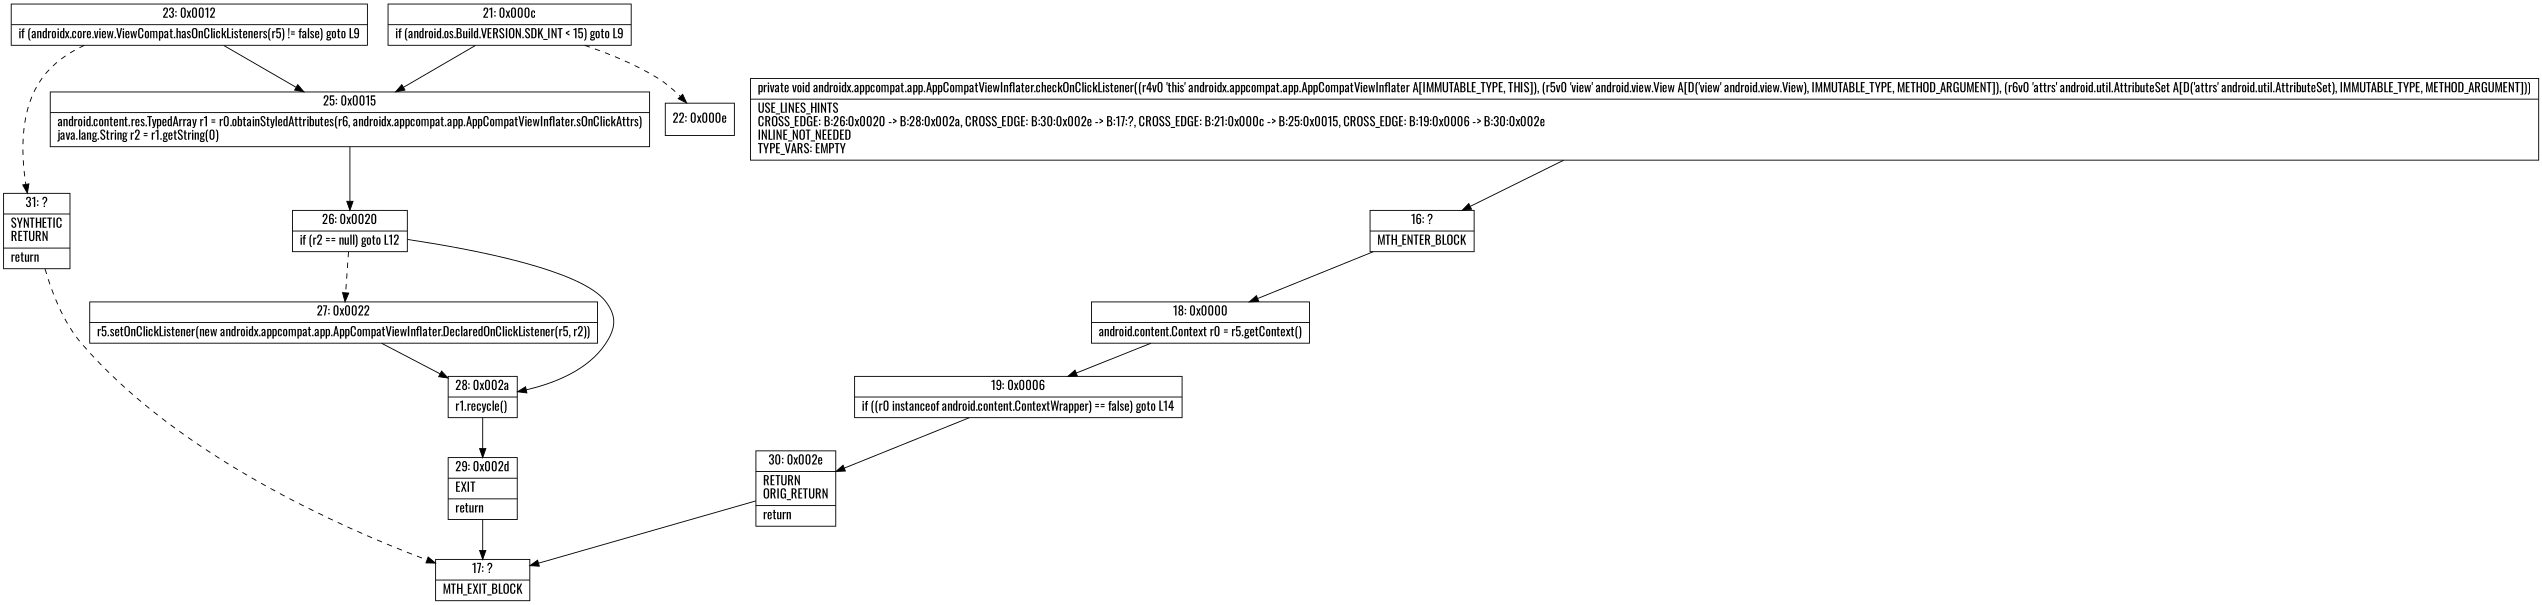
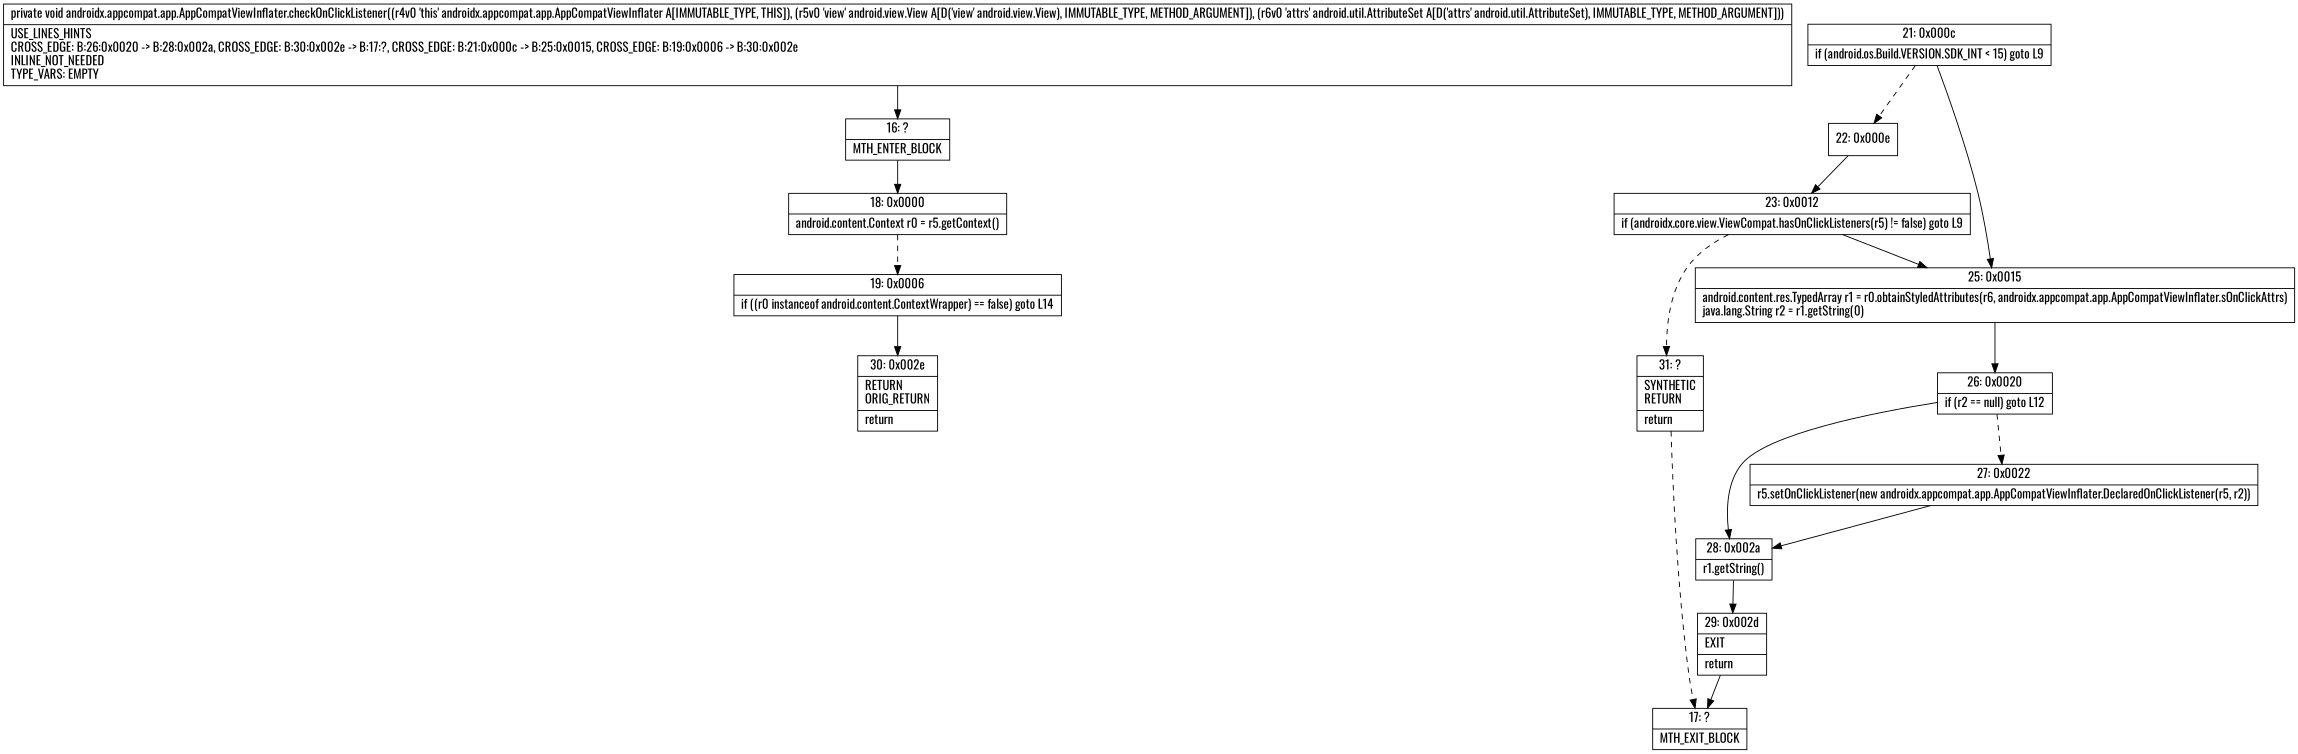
none -> (1833, 171)
(1114, 358) -> (898, 250)
(481, 407) -> (1734, 569)
(647, 532) -> none
